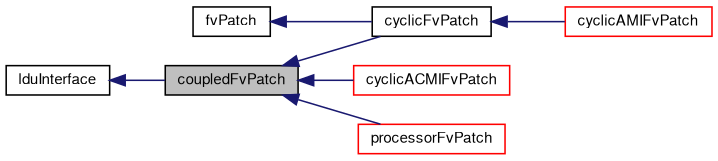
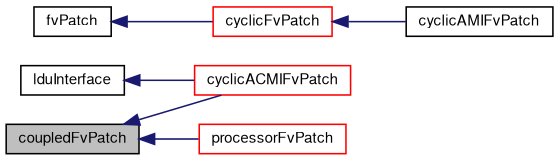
(432, 22) -> (273, 22)
(639, 22) -> (480, 22)
(339, 49) -> none
(145, 80) -> (167, 80)
